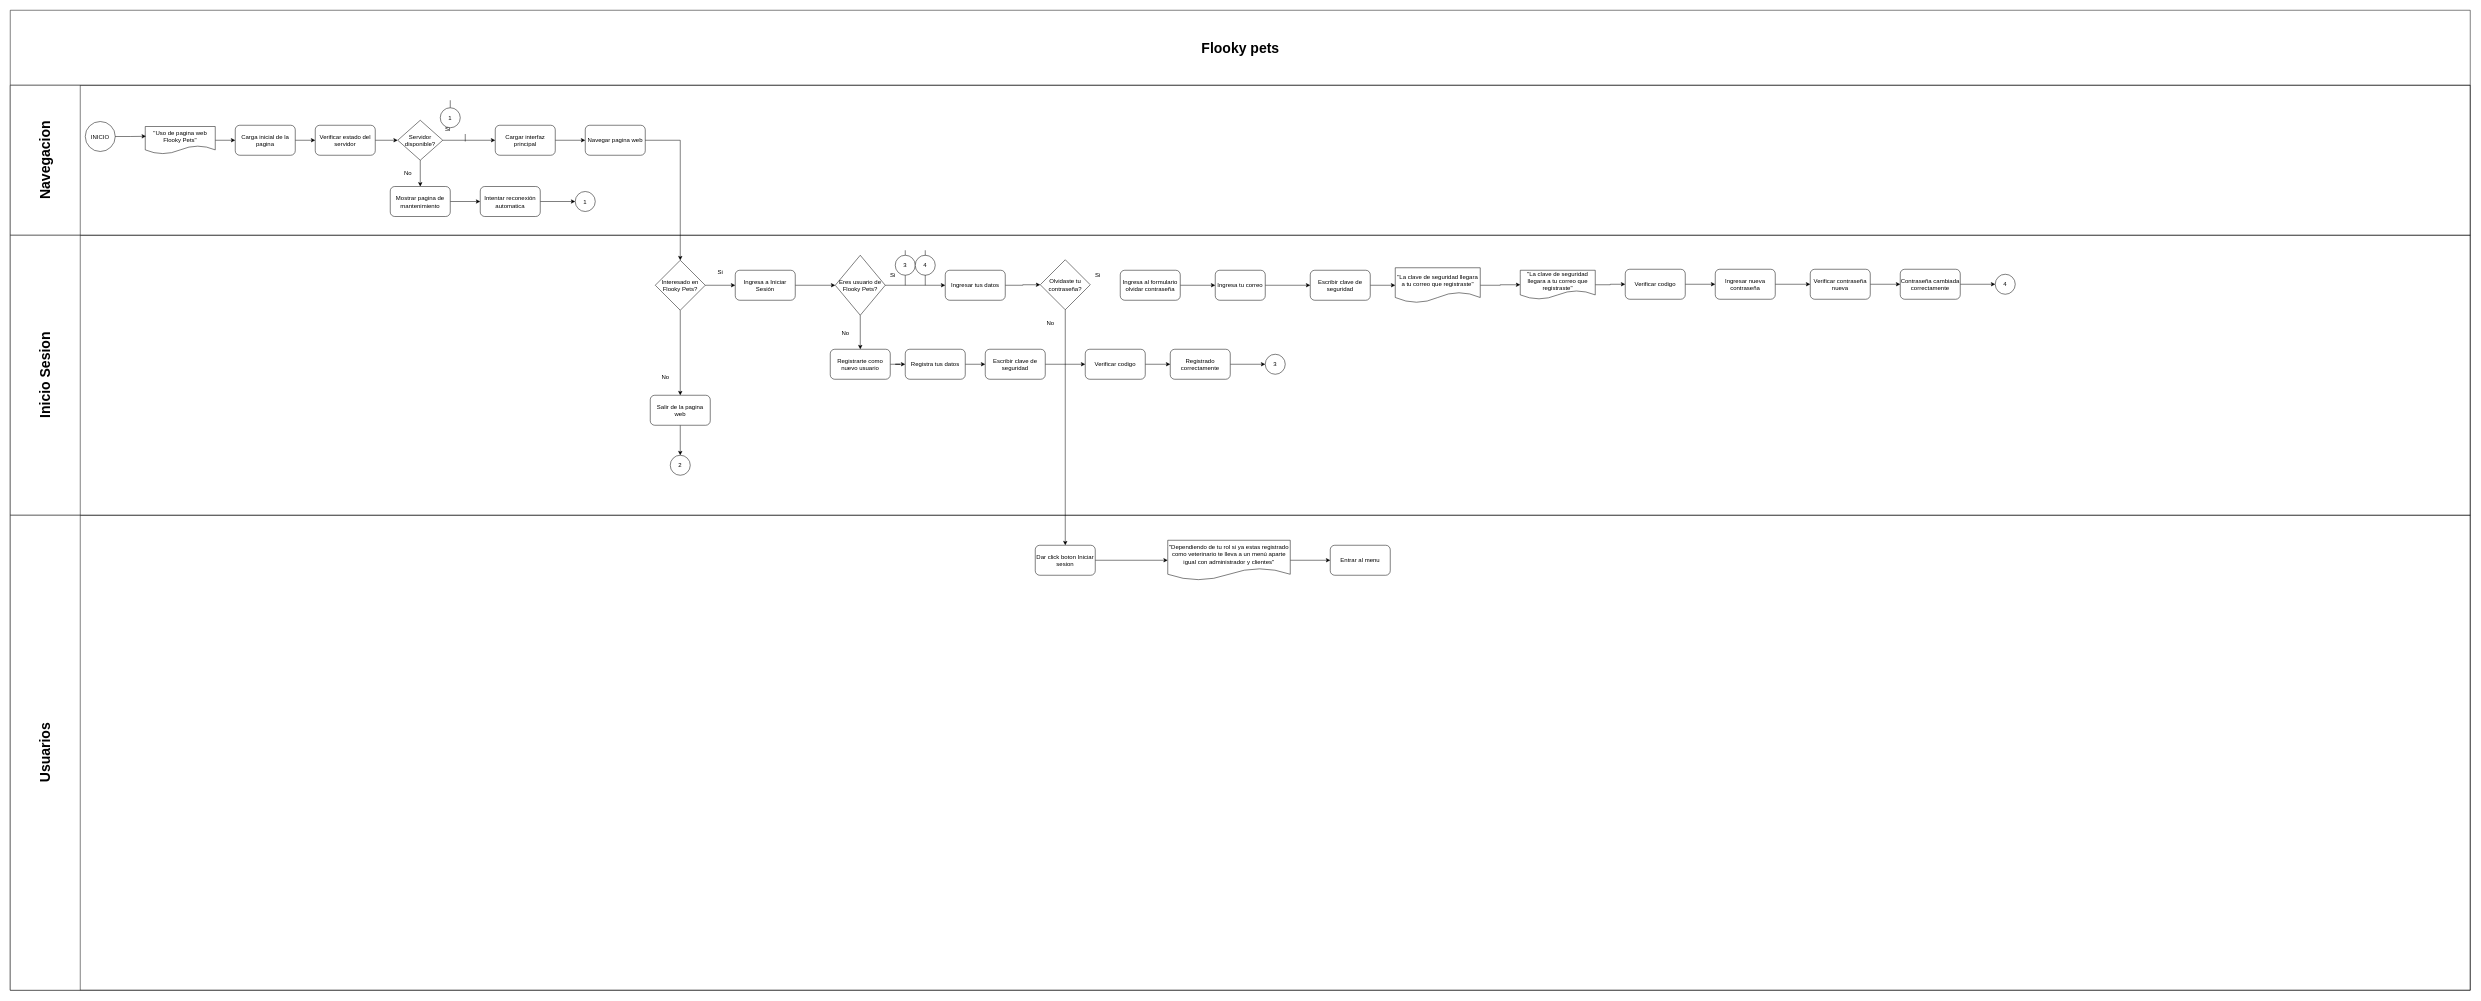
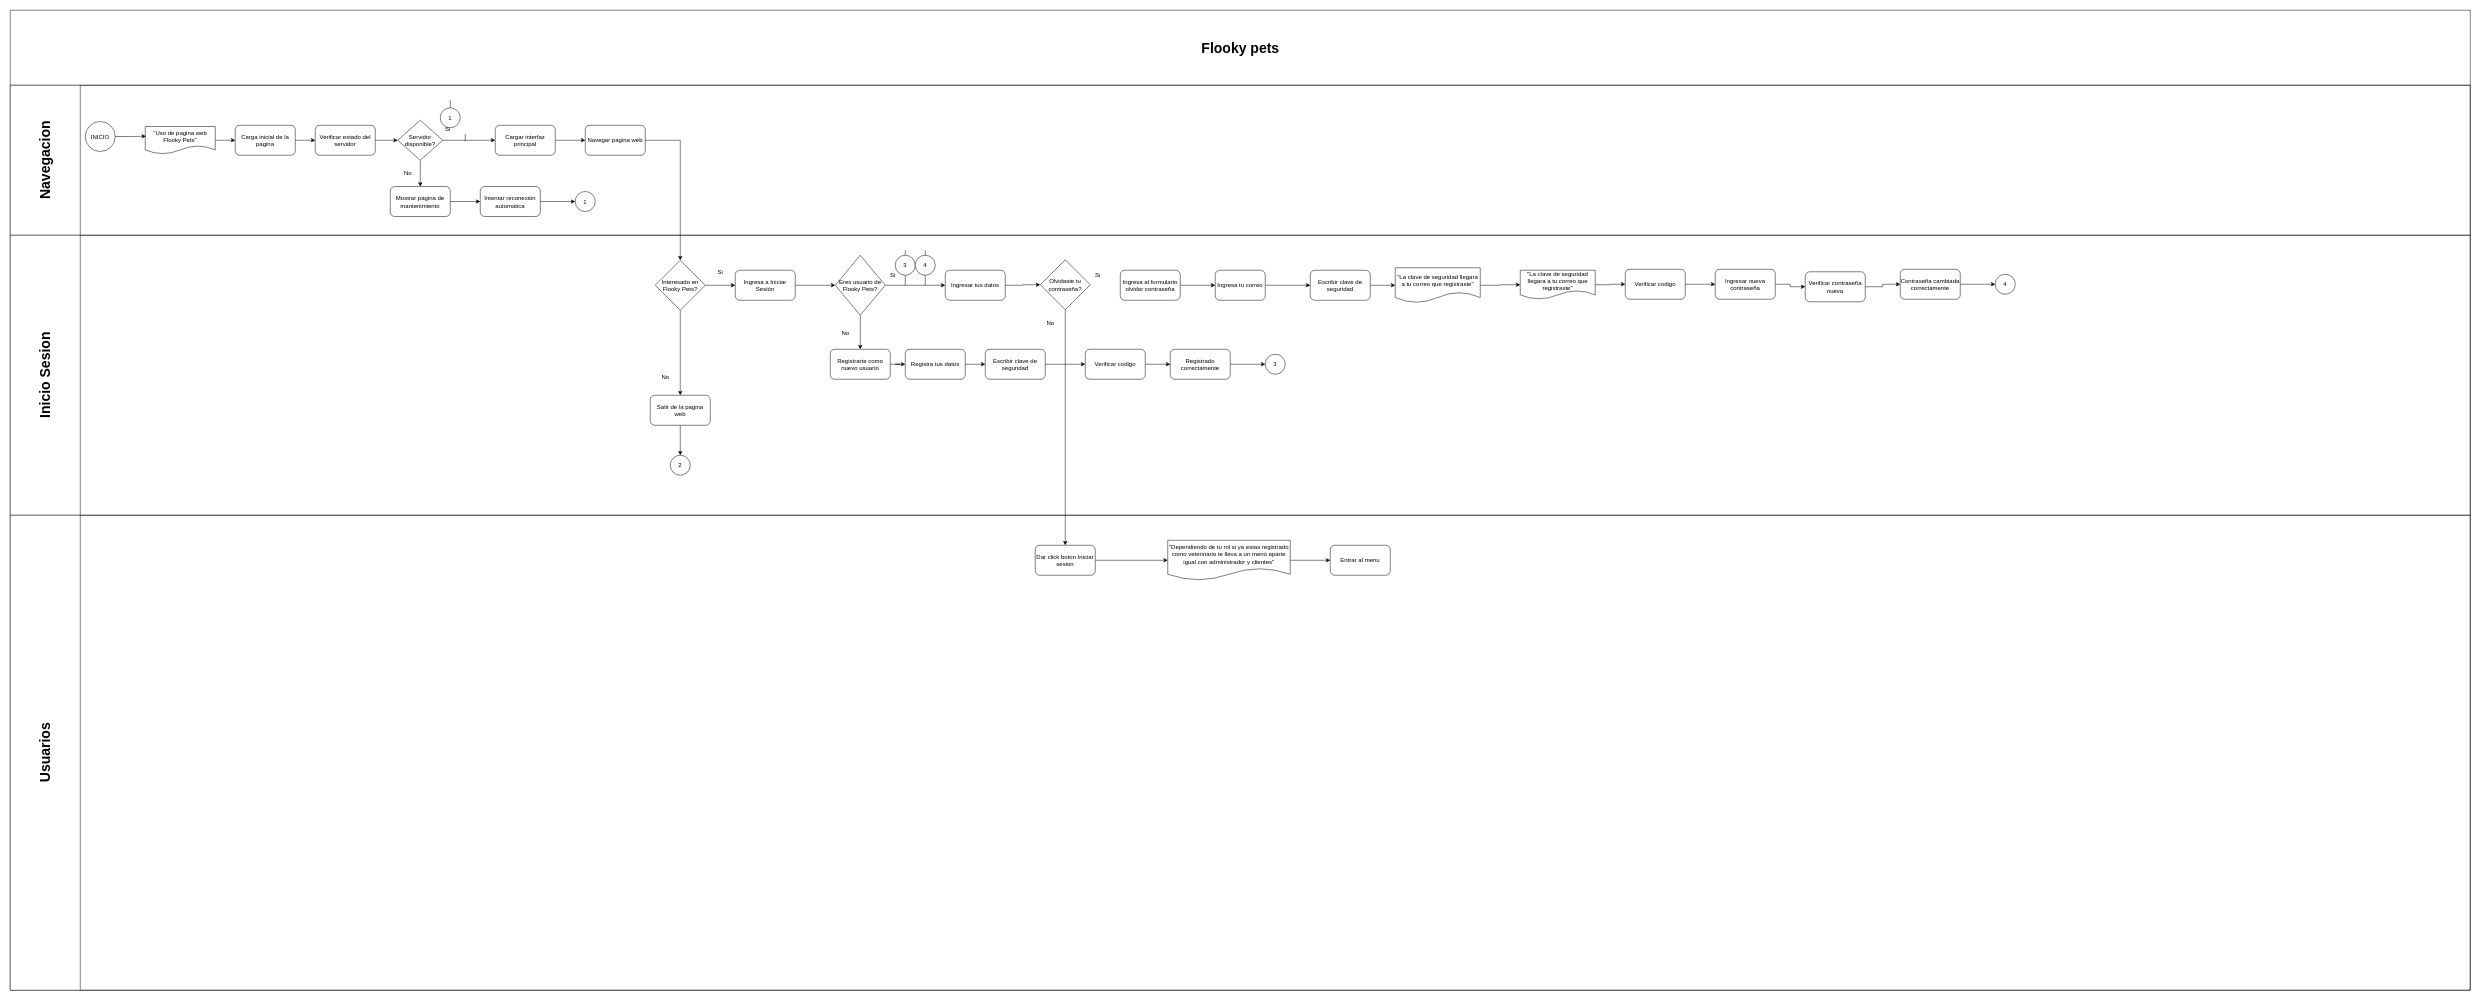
(1840, 284) -> (1835, 287)
